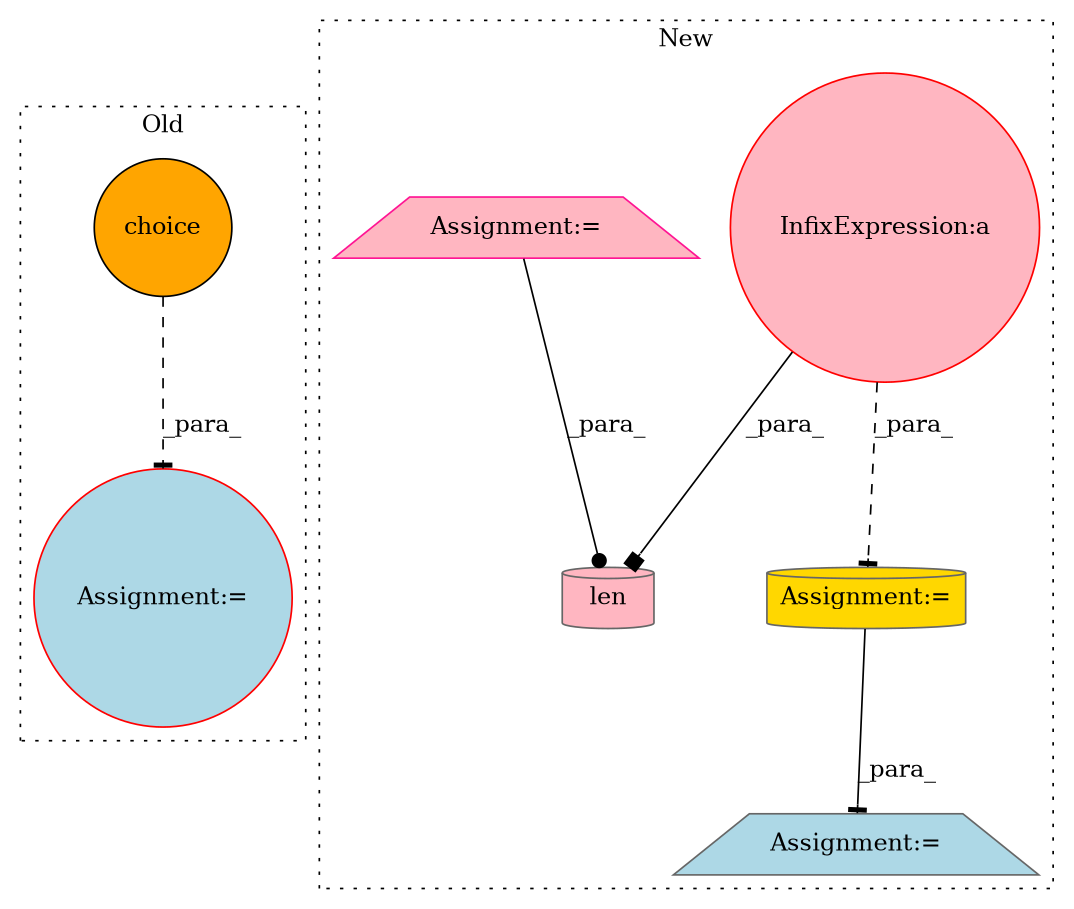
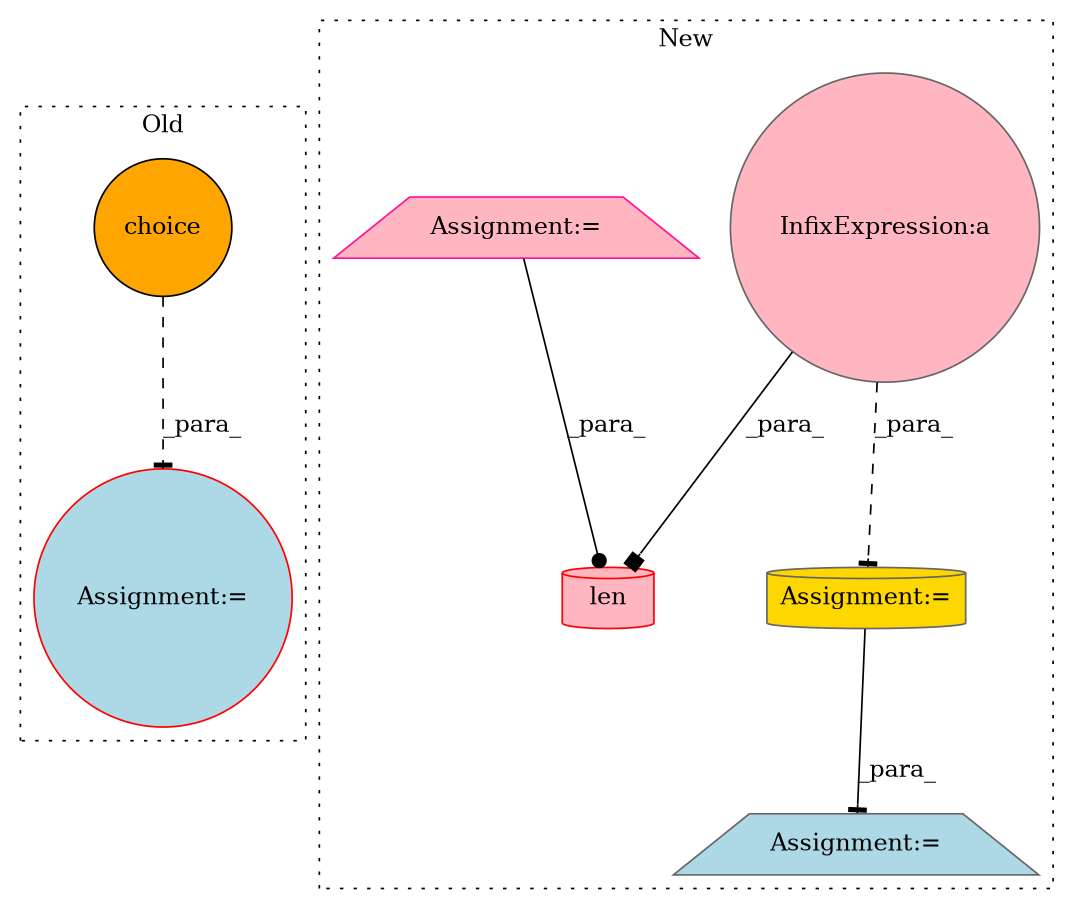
(885, 228) -> (885, 228)
(608, 598) -> (608, 598)
